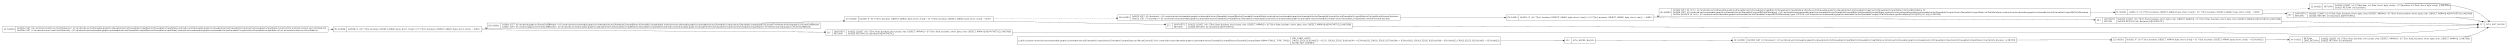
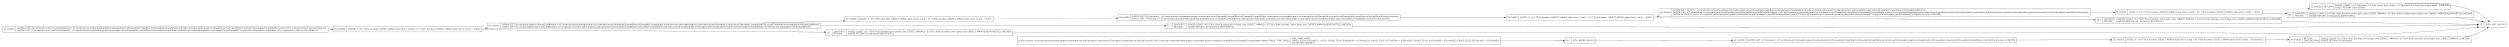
(1079, 23) -> (993, 26)
